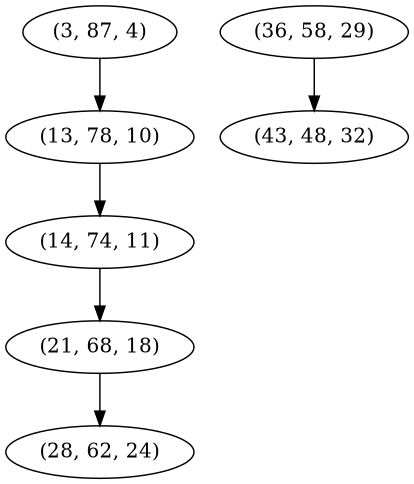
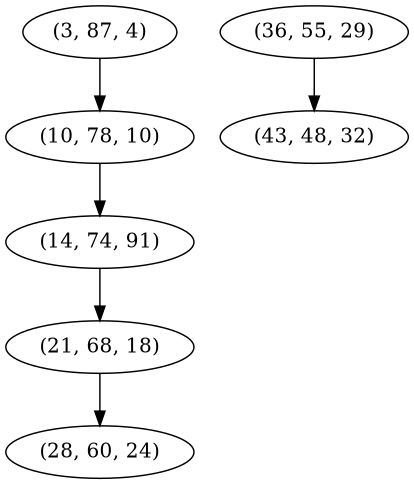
(314, 32) -> (314, 32)
(100, 137) -> (100, 137)
(100, 242) -> (100, 242)
(100, 452) -> (100, 452)
